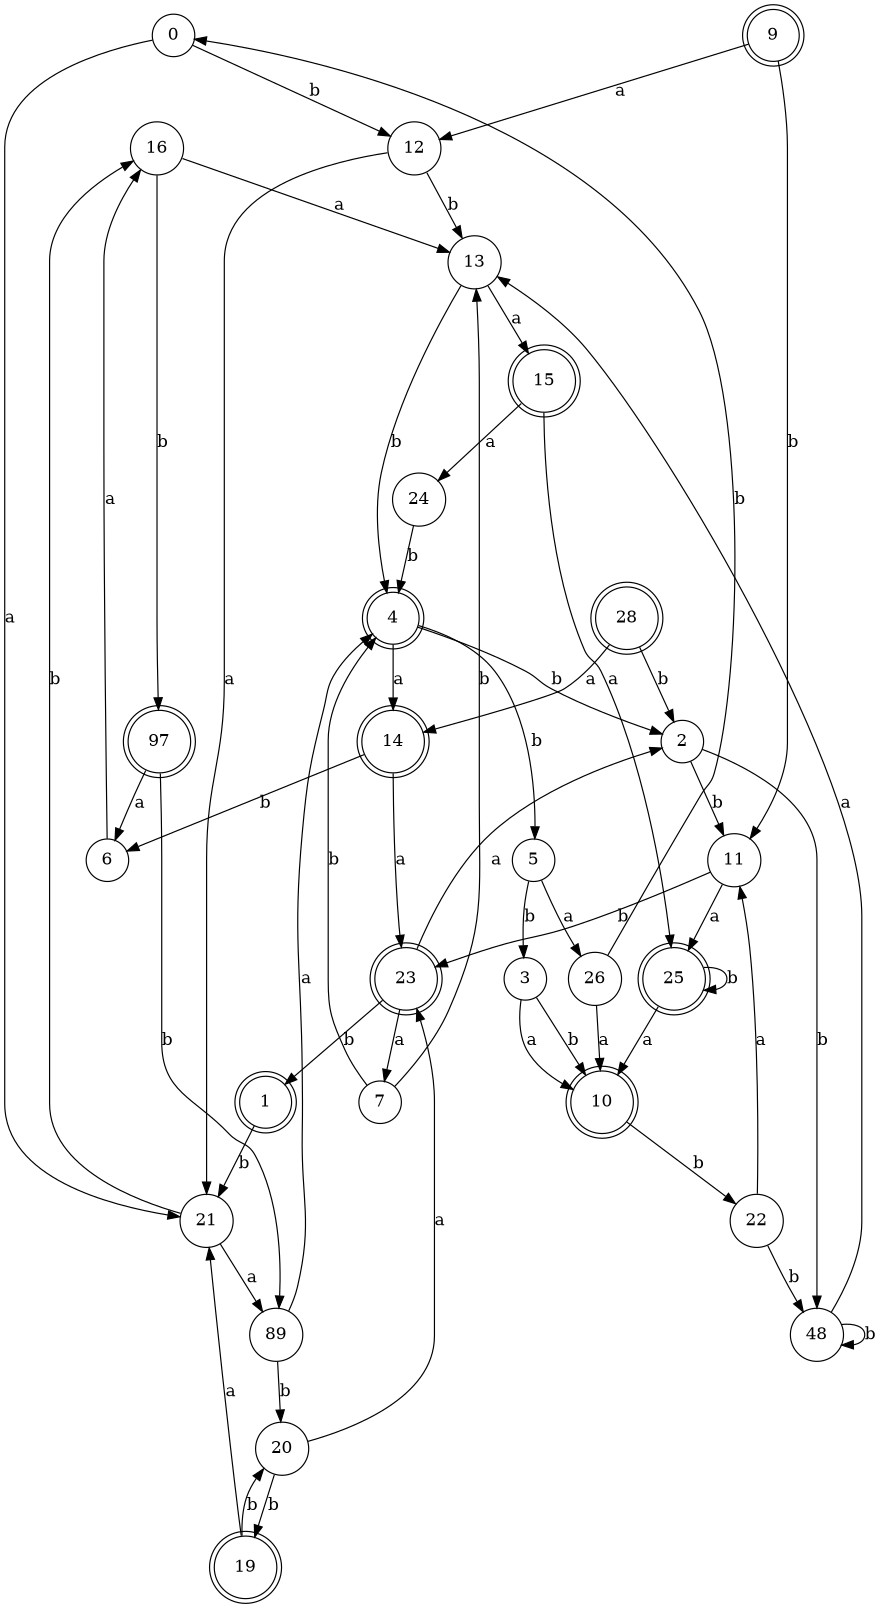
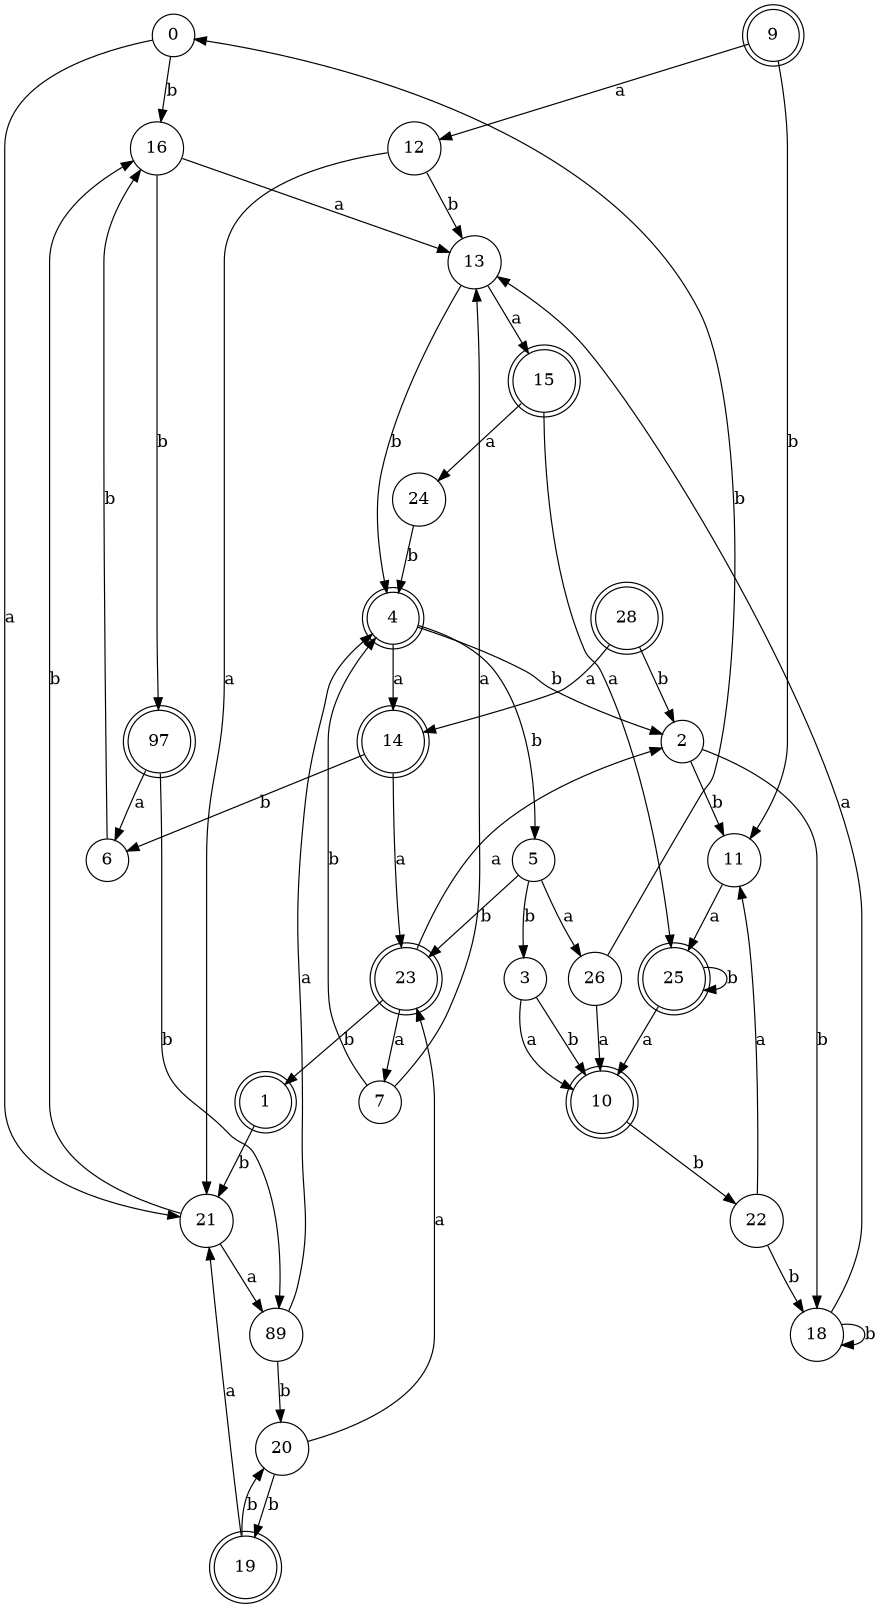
(286, 88) -> (167, 83)
(110, 500) -> (110, 500)
(485, 680) -> (485, 680)
(581, 924) -> (486, 905)
(817, 1335) -> (817, 1335)
